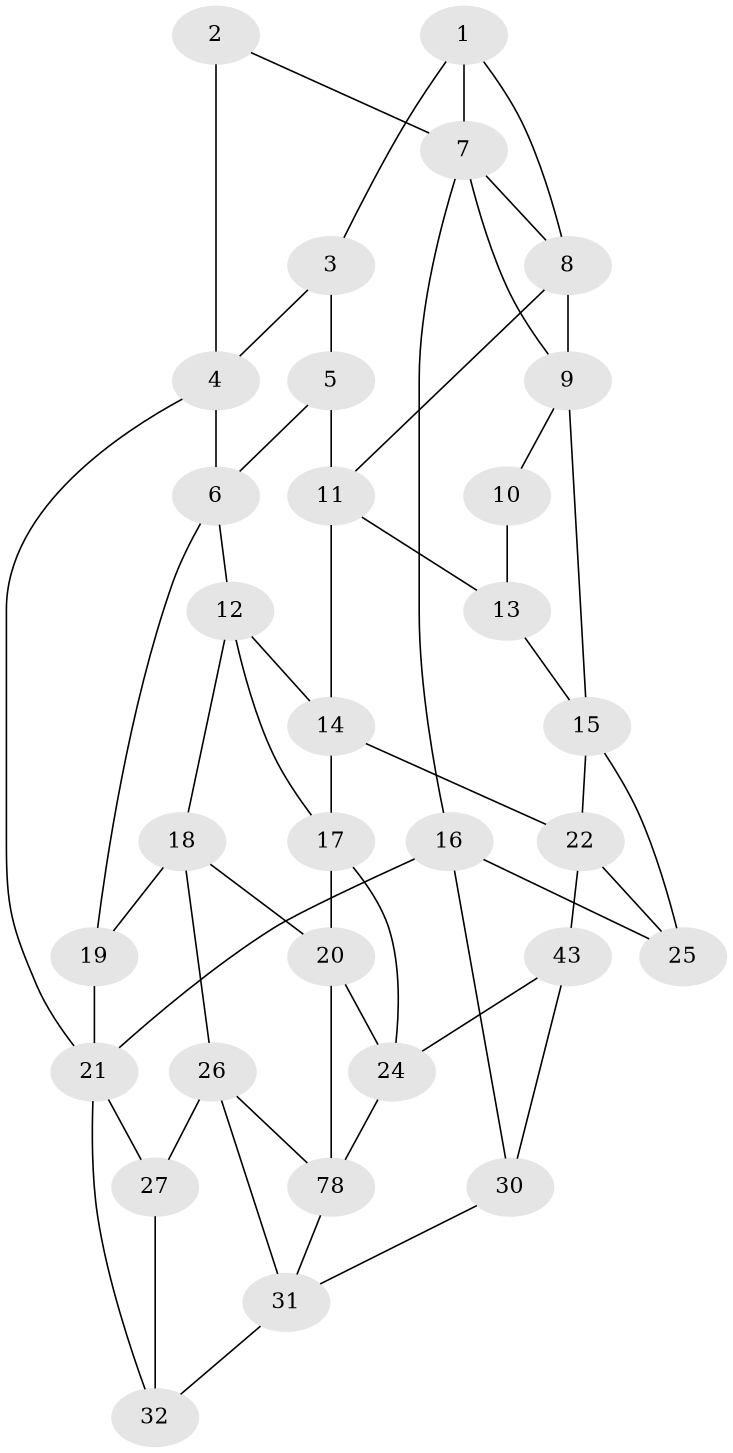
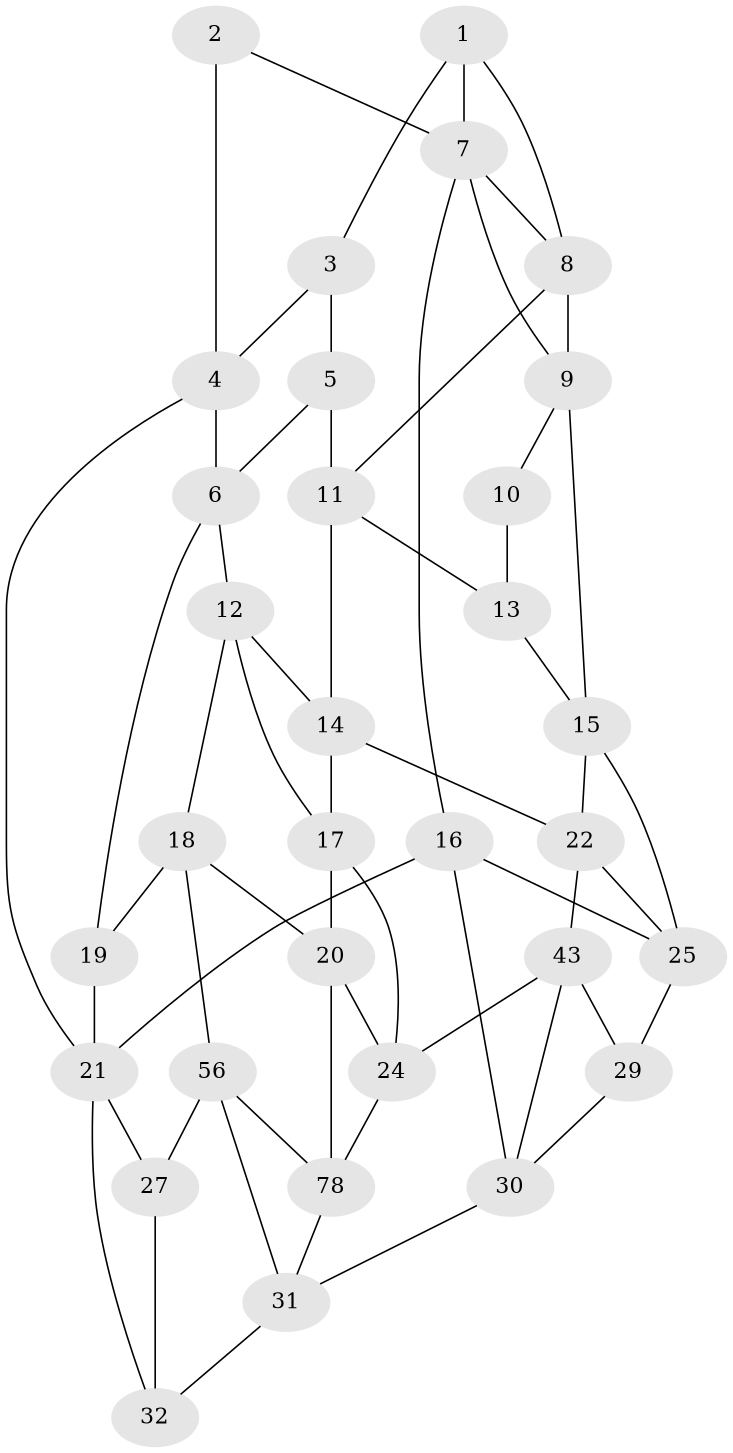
(213, 1072) -> (213, 1072)
none -> (629, 1072)
